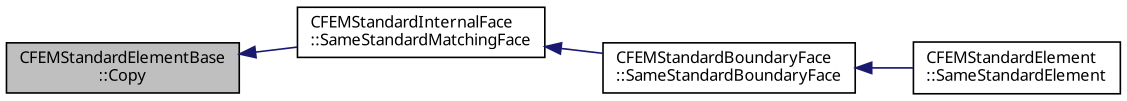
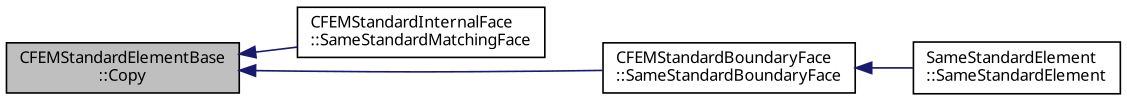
(582, 51) -> (429, 72)
(1017, 68) -> (1017, 68)
